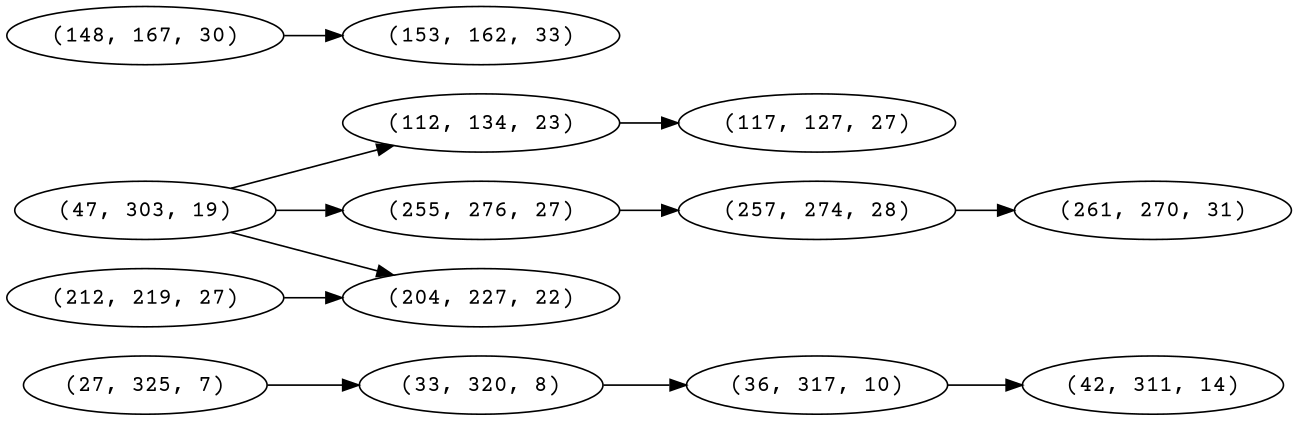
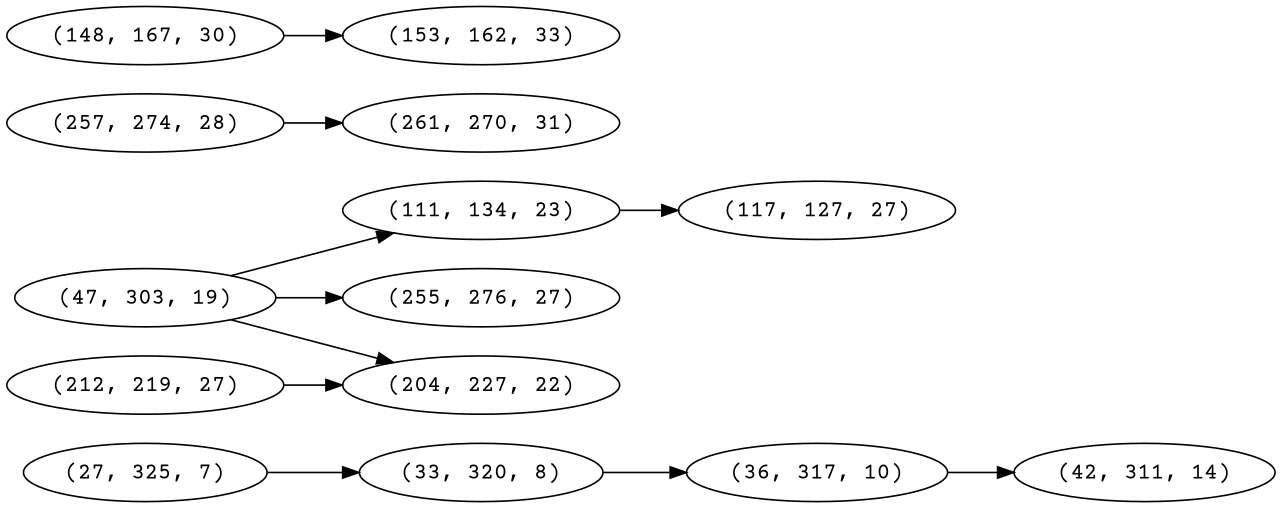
(481, 123) -> (481, 210)
(641, 210) -> none
